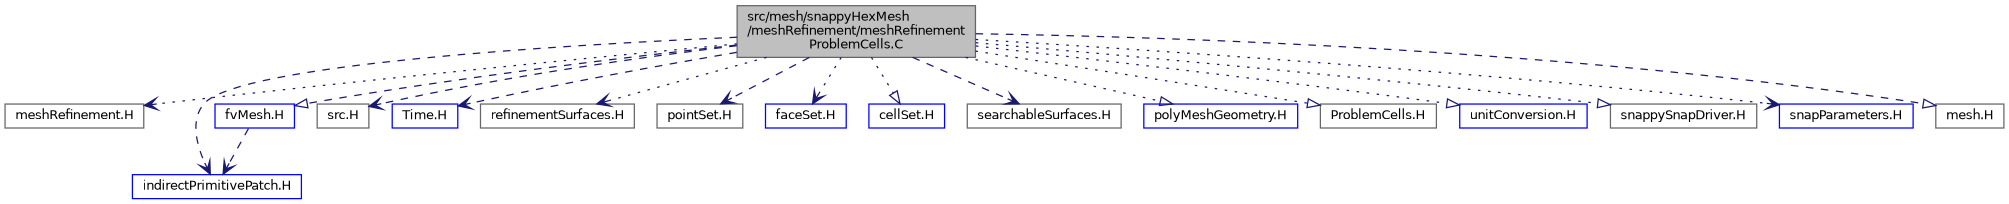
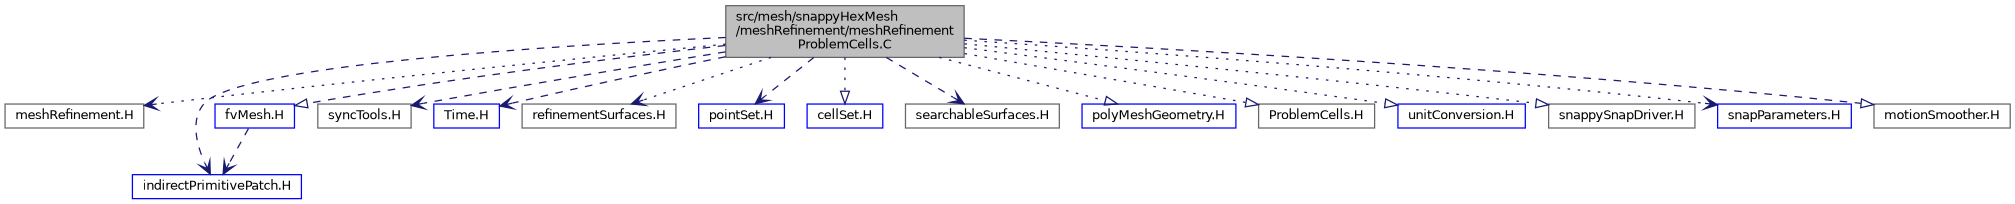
(343, 116) -> (364, 116)
(700, 116) -> (742, 116)
(806, 116) -> none
(1970, 116) -> (1942, 116)
